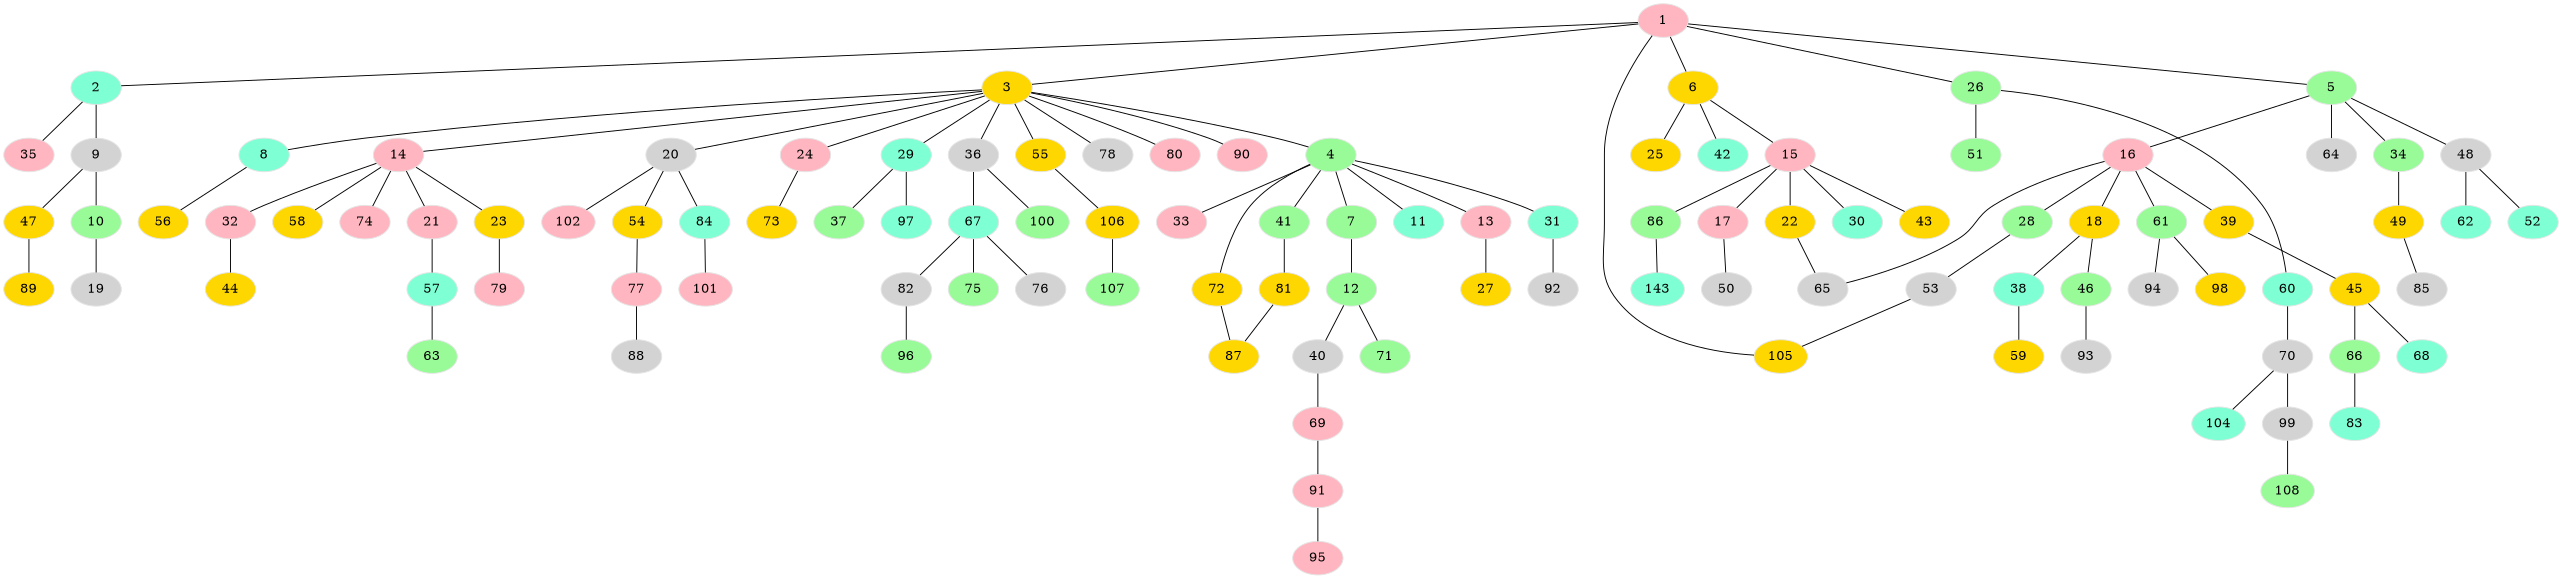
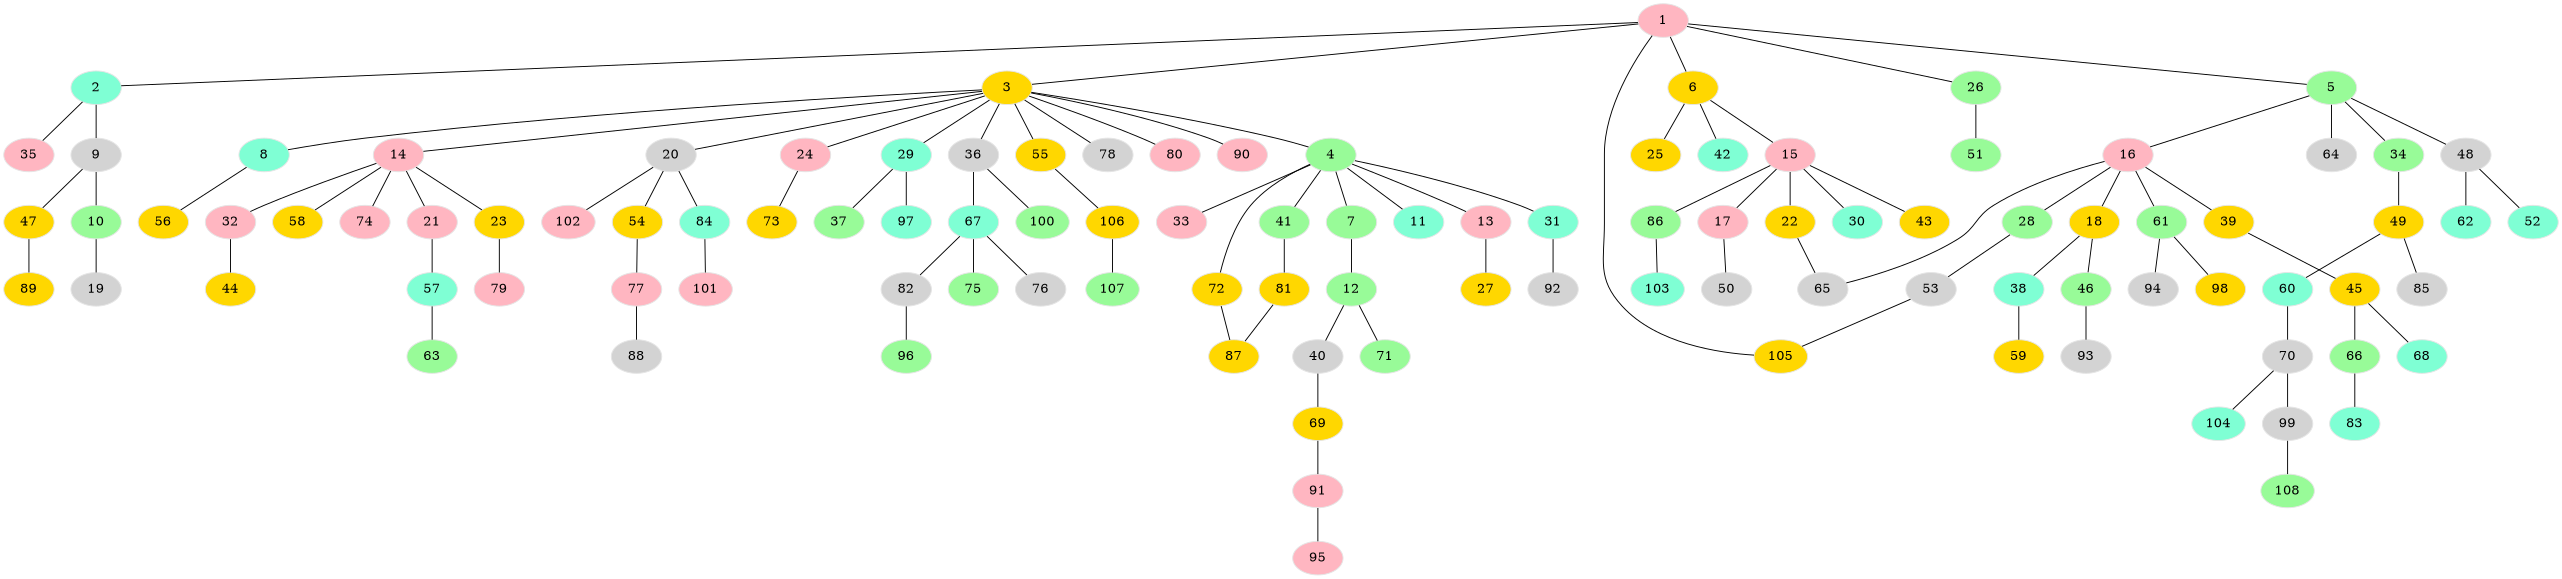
(2168, 133) -> (2343, 256)
(1658, 289) -> (1658, 289)
(1318, 424) -> (1318, 424)
